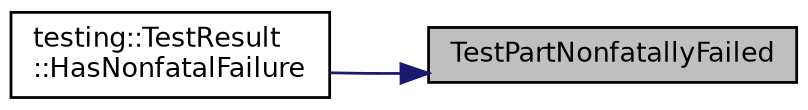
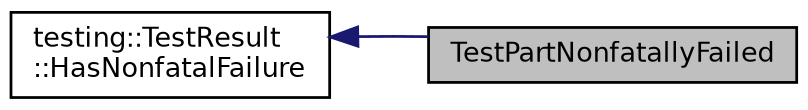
(366, 73) -> (393, 36)
